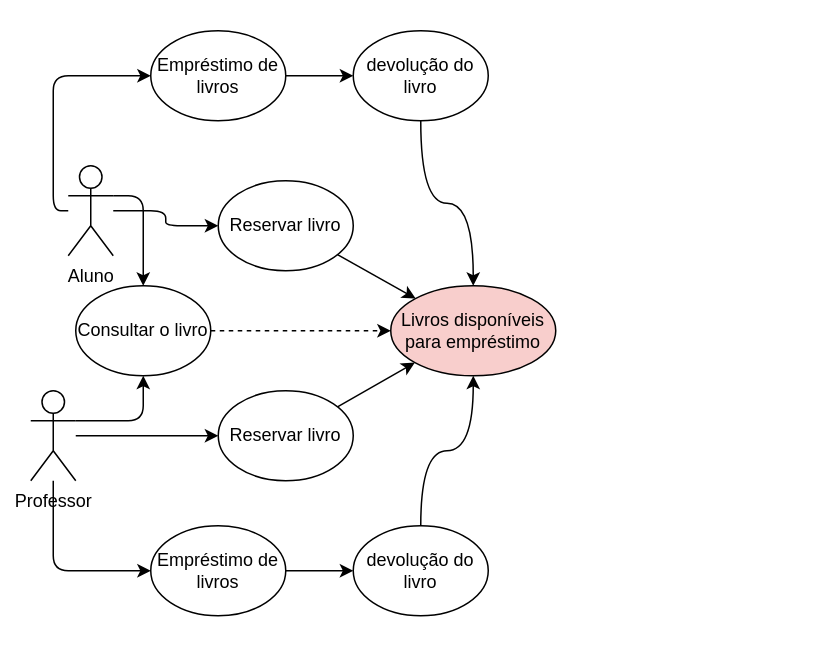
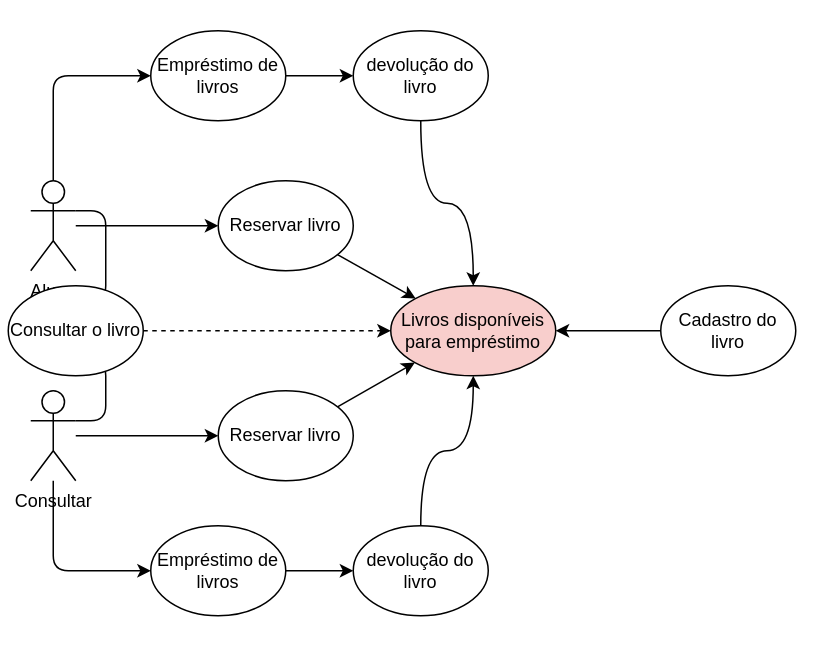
(91, 211) -> (53, 226)
(143, 331) -> (76, 331)
none -> (614, 331)
none -> (728, 331)
(54, 502) -> (54, 502)
